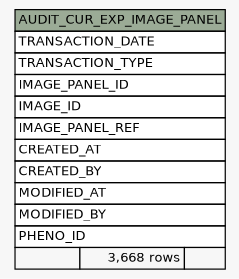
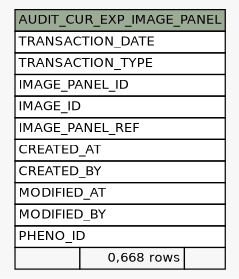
(144, 258) -> (144, 258)
